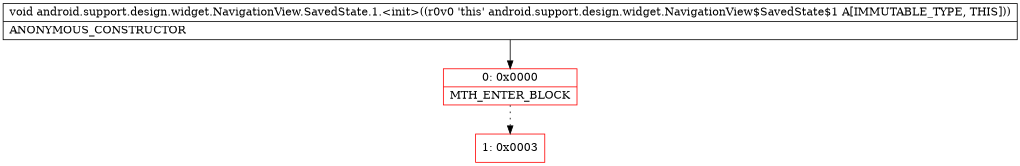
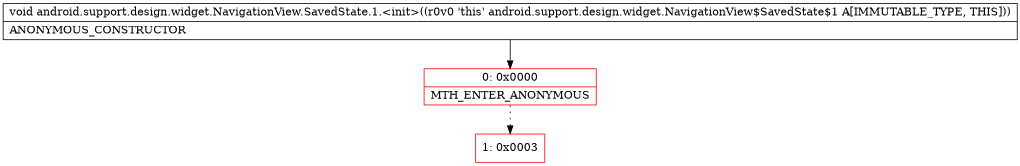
(510, 96) -> (510, 96)
